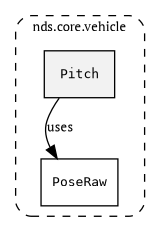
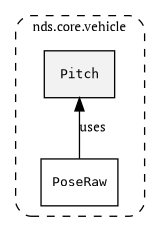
(47, 122) -> (79, 135)
